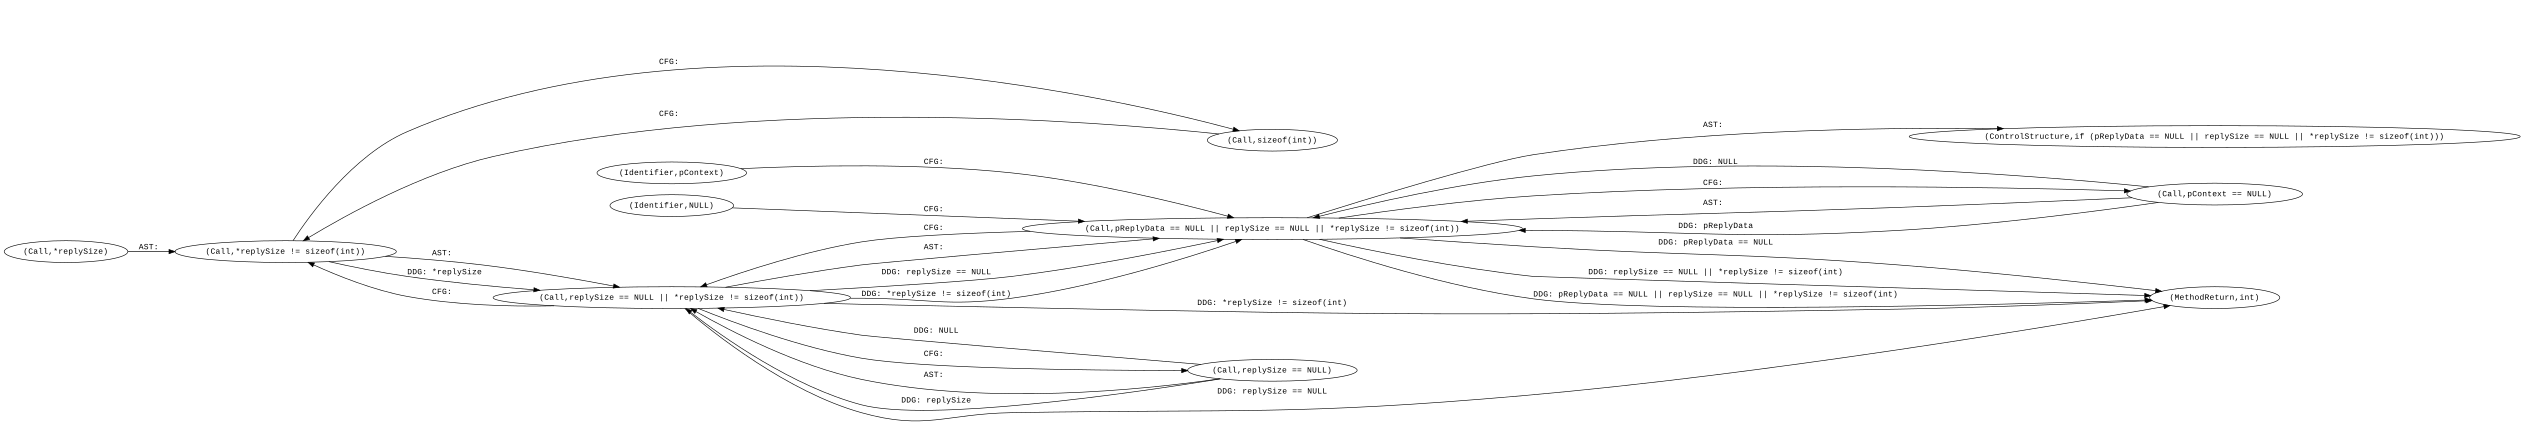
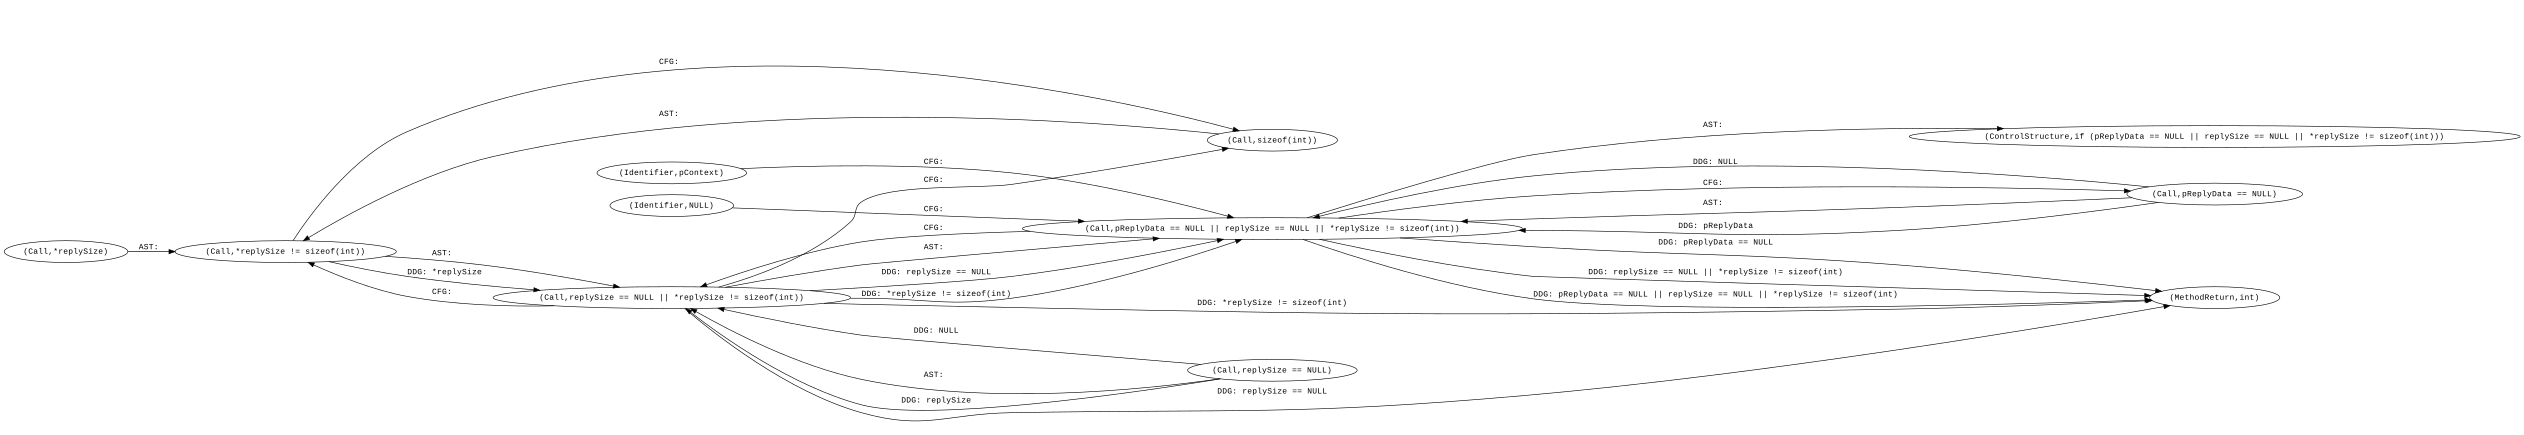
(672, 114) -> (672, 114)
(2215, 194) -> (2215, 194)
(936, 365) -> (957, 187)
